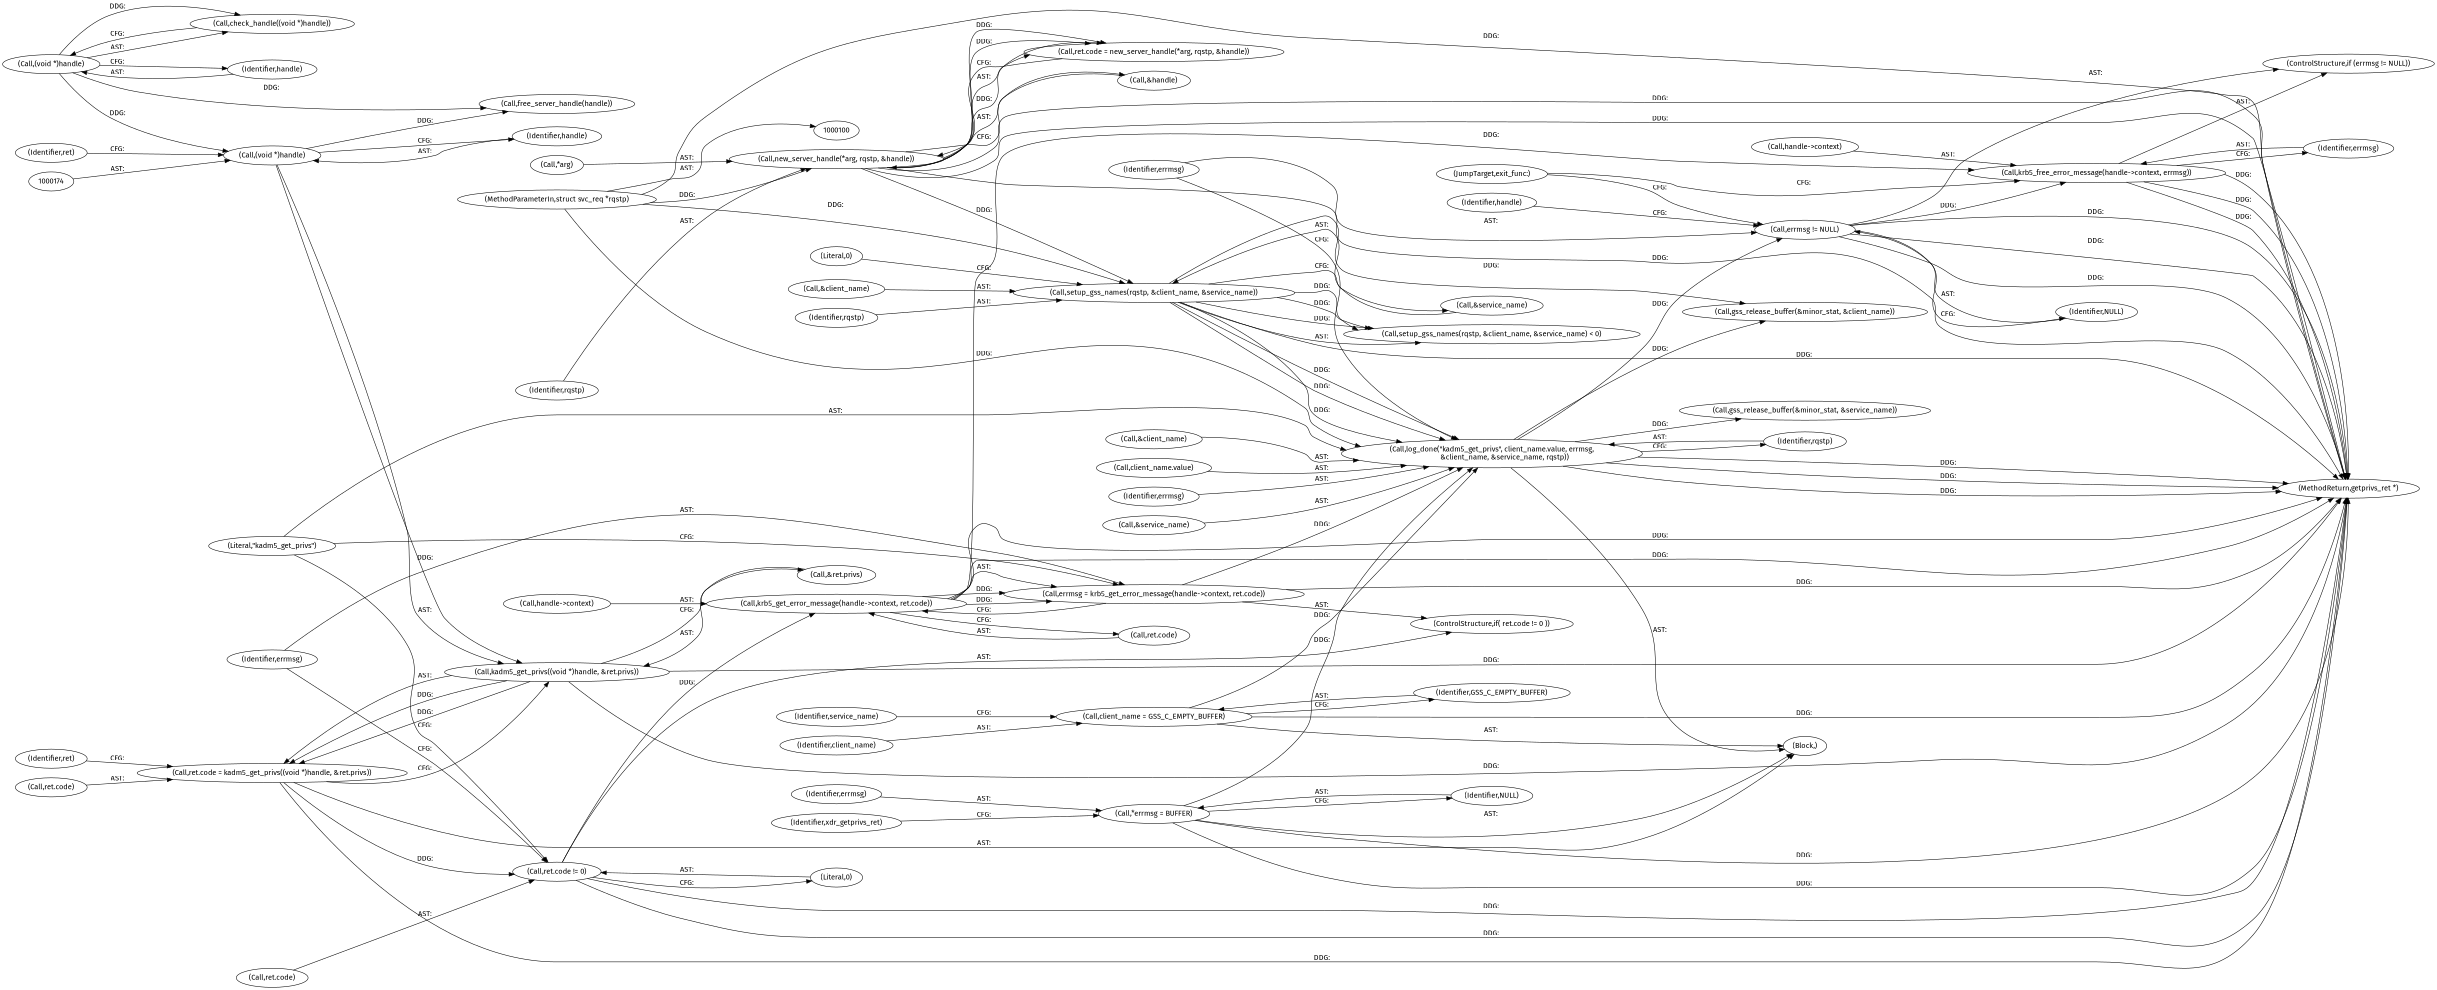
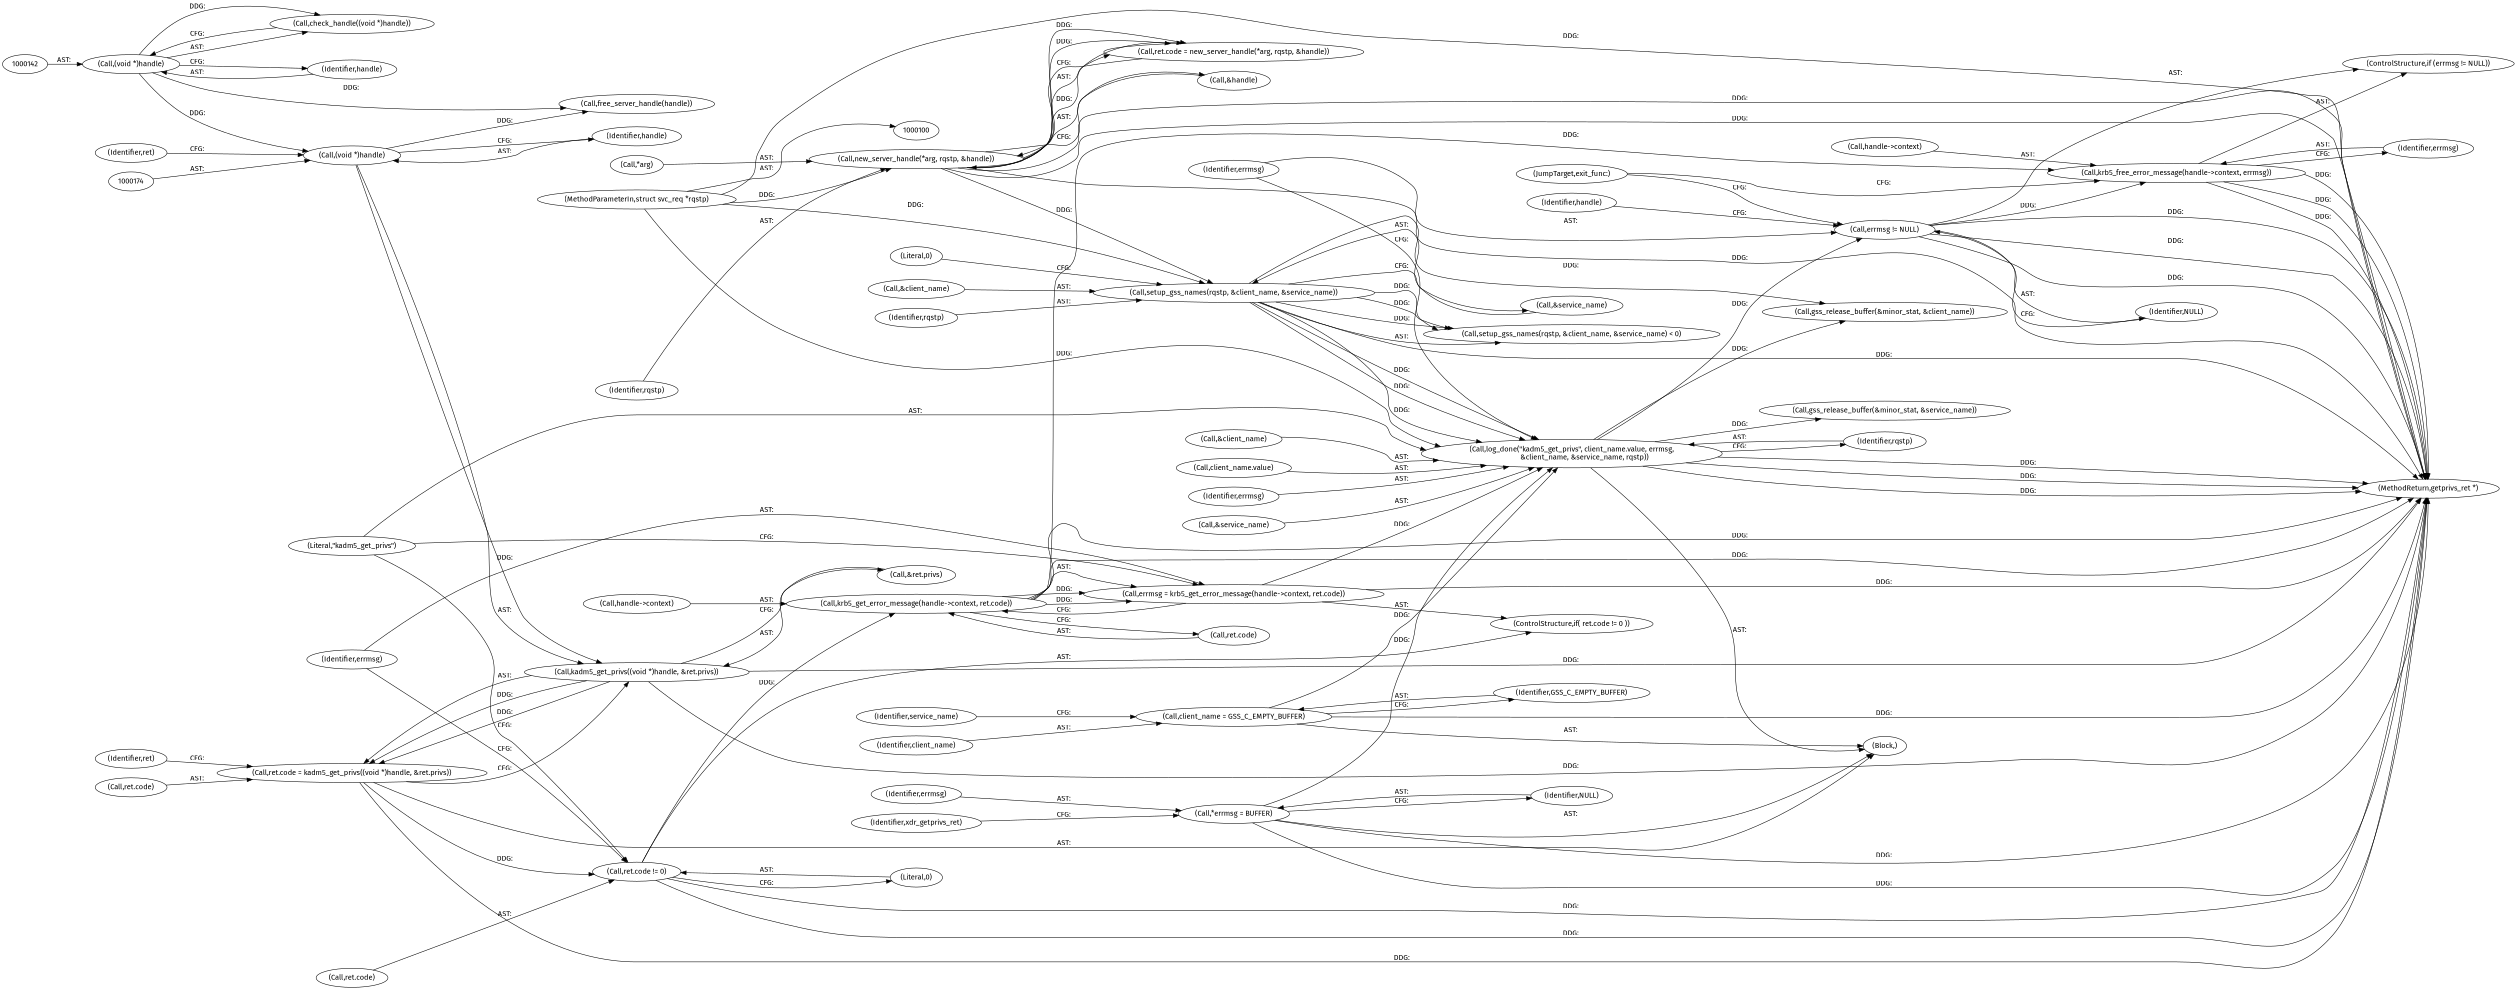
none -> (25, 64)
